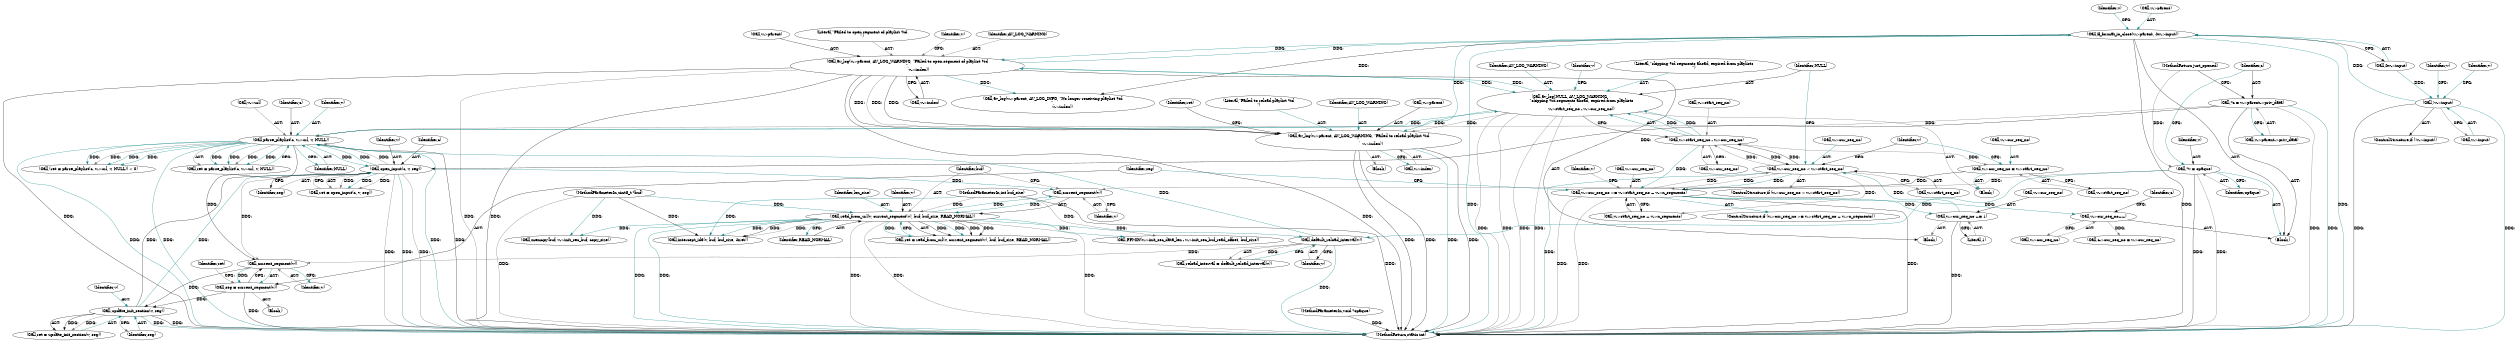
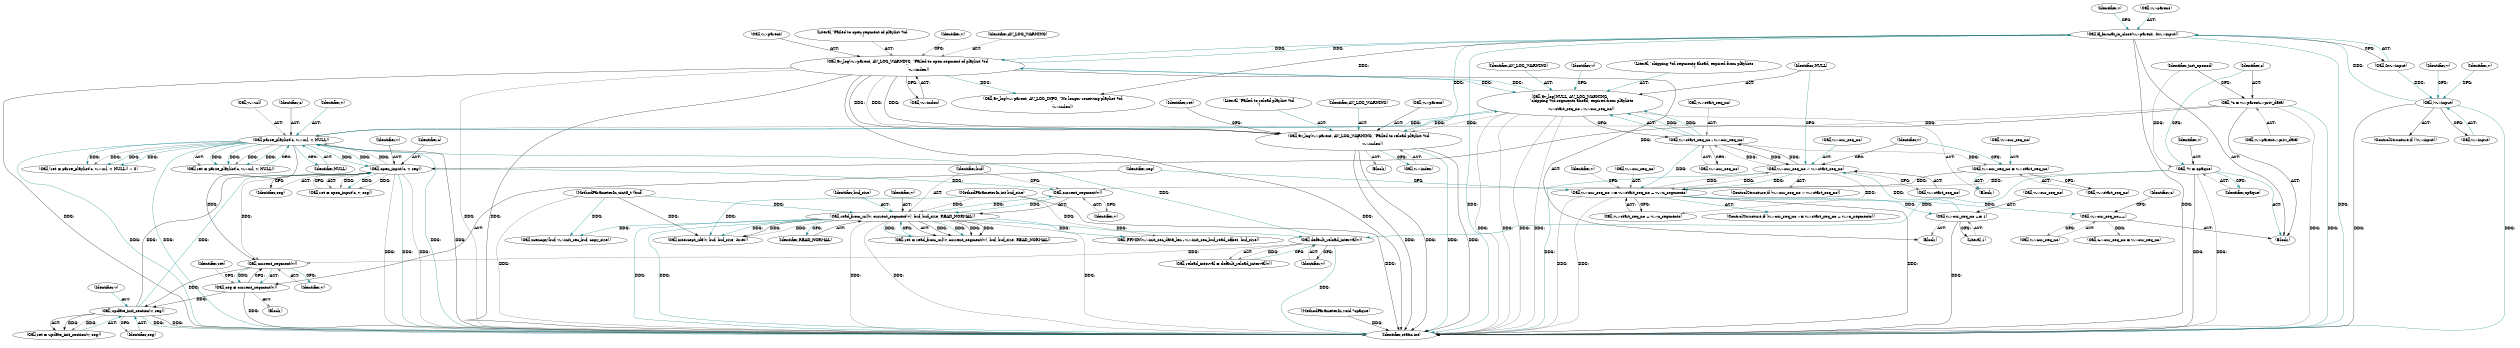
(2190, 66) -> (2190, 66)
(2253, 122) -> none
(2451, 123) -> (2451, 123)
(852, 193) -> (852, 193)
(1401, 335) -> (1401, 335)
